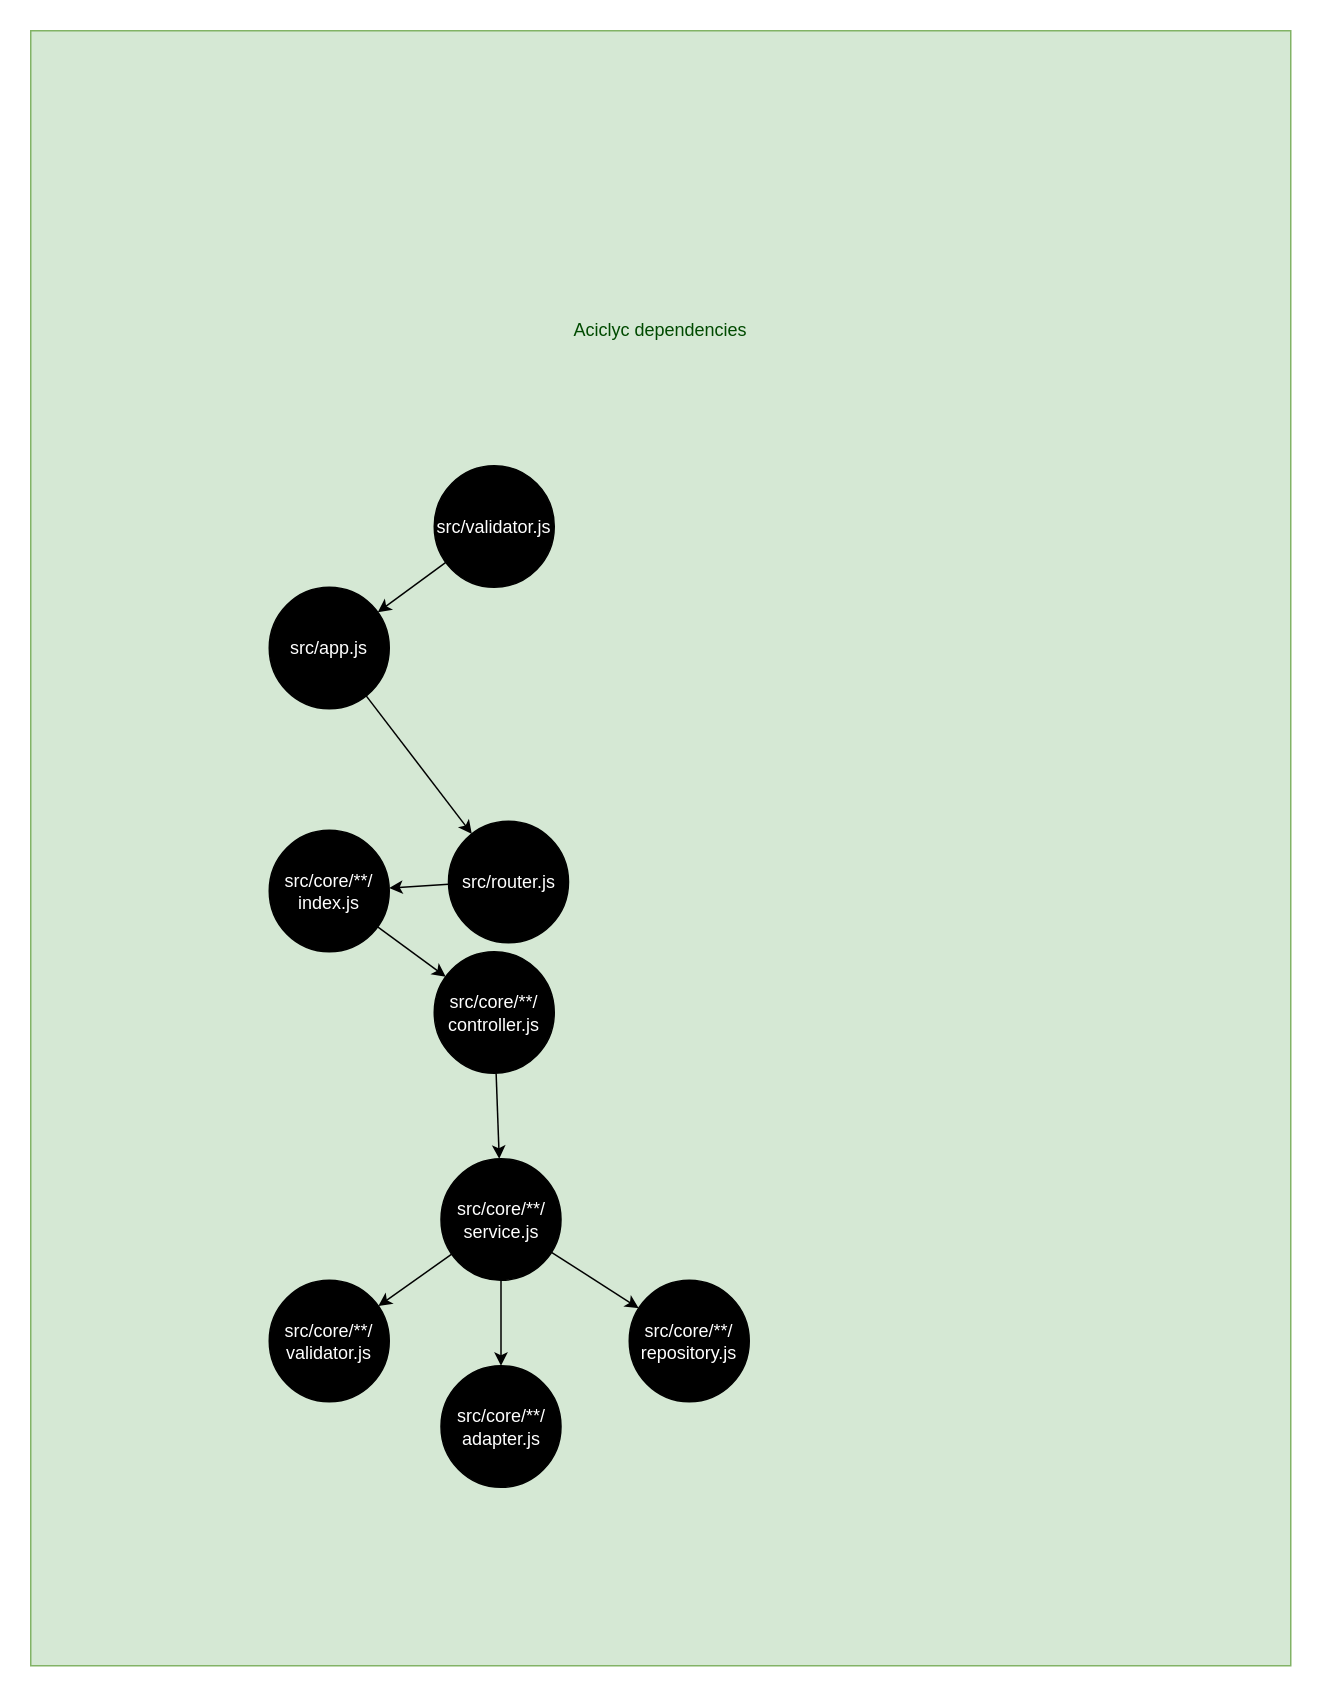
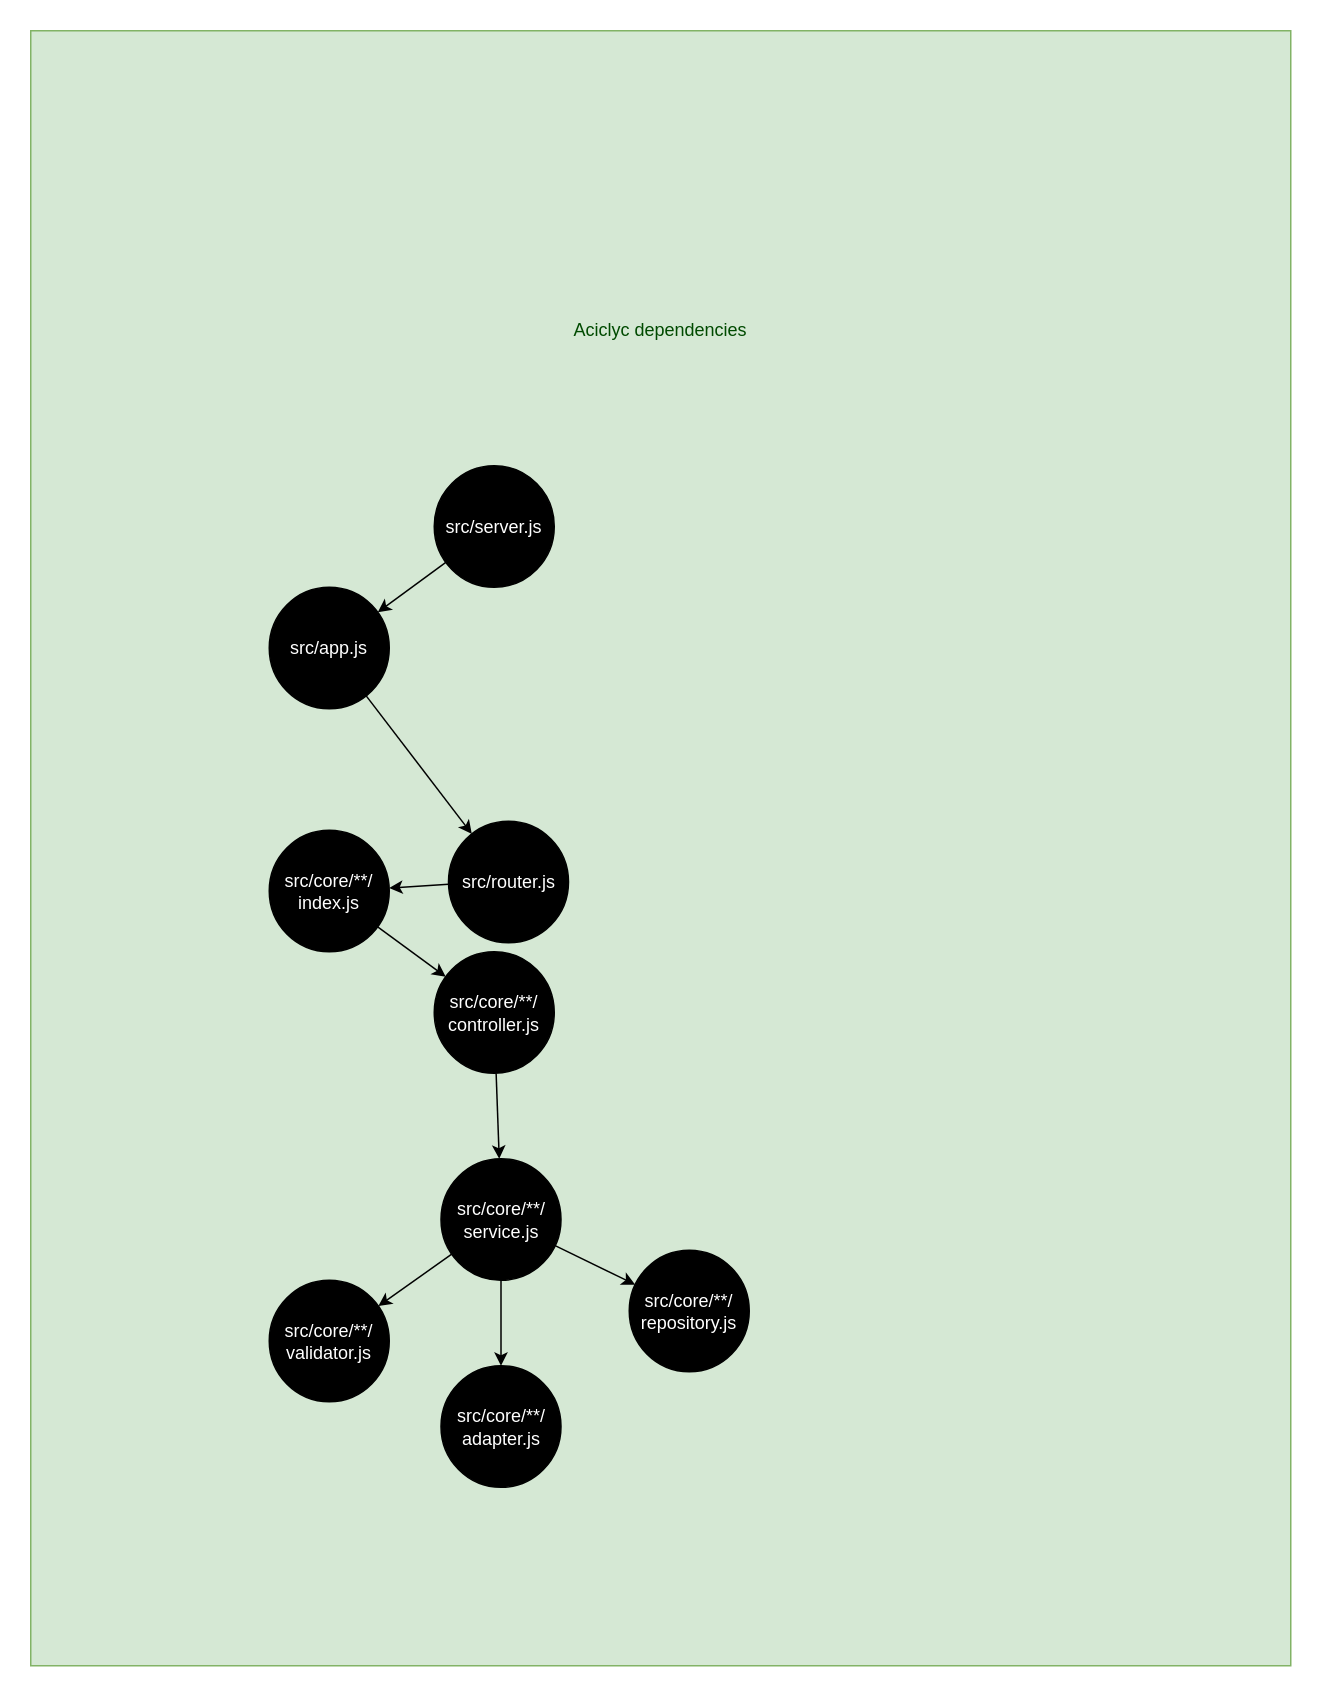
(494, 527) -> (494, 527)
(689, 1341) -> (689, 1311)
